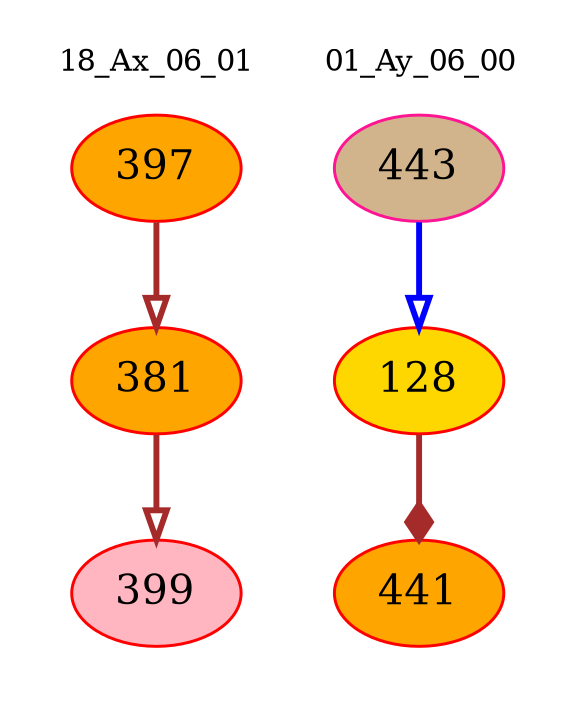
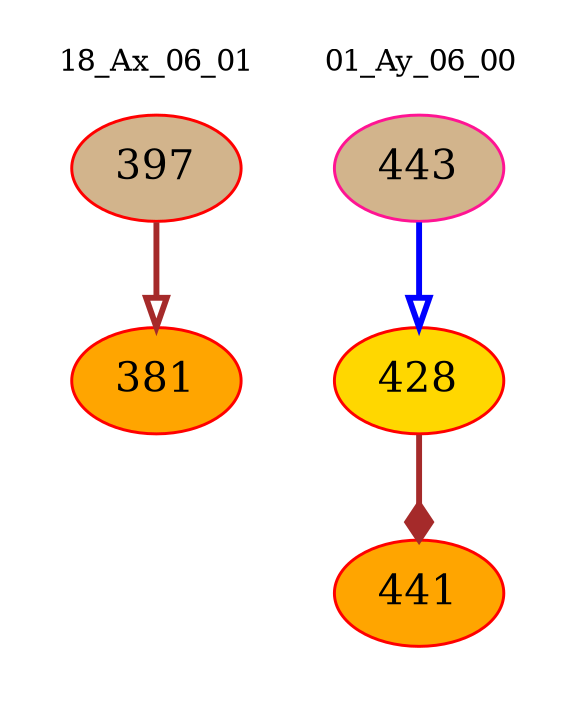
(156, 168) -> (156, 168)
(419, 381) -> (419, 381)
(156, 593) -> none
